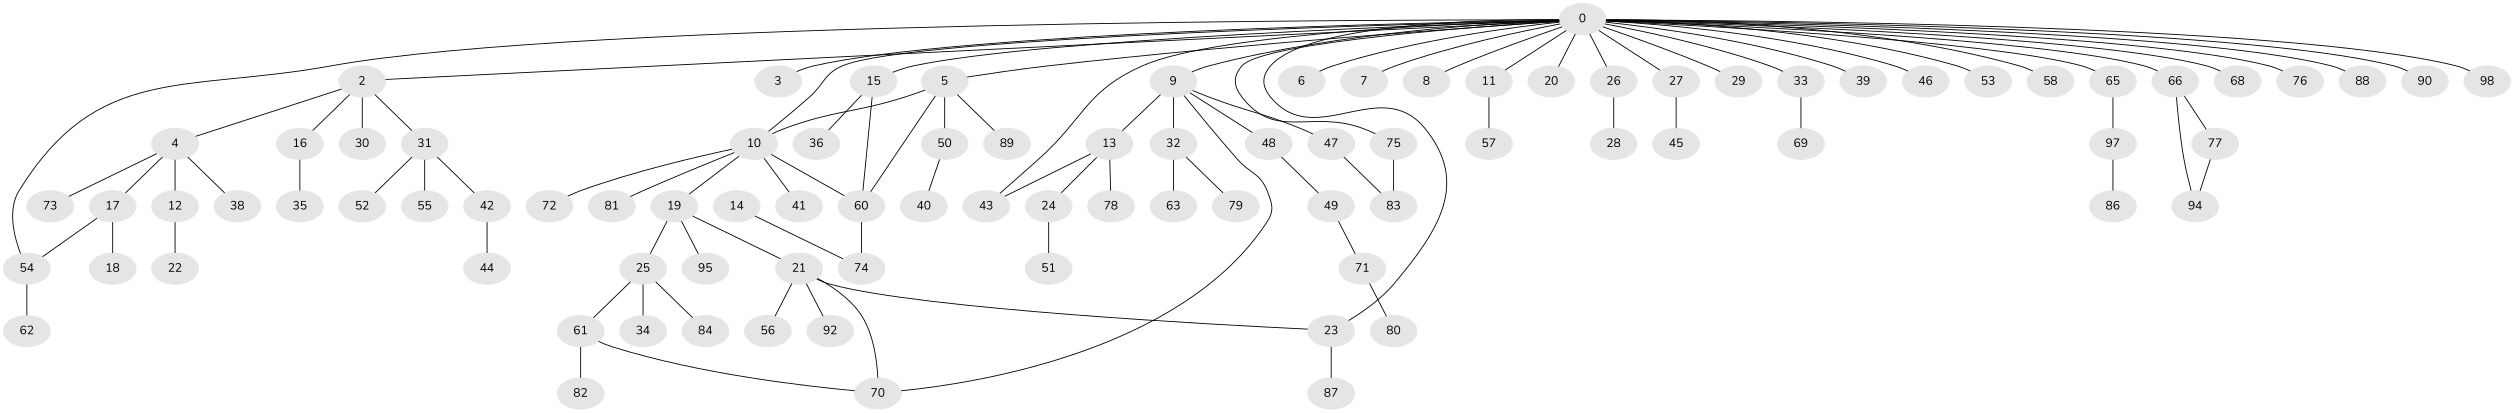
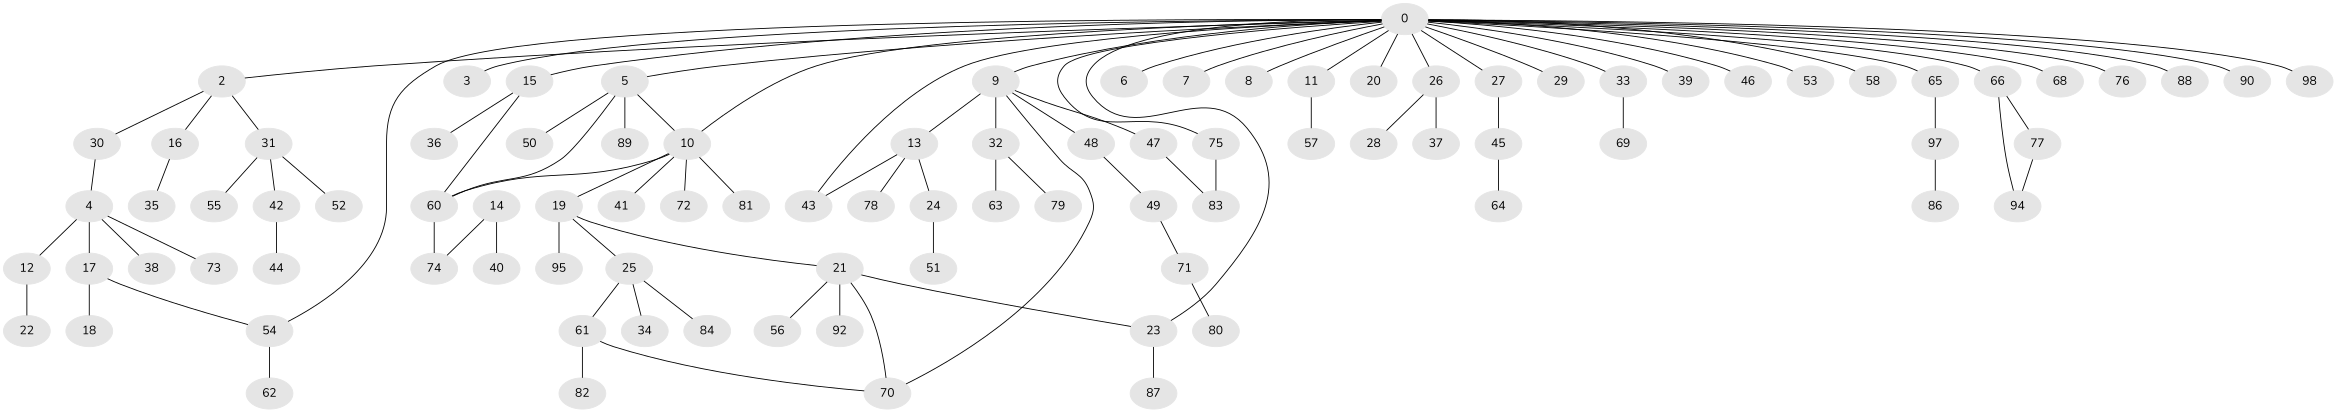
(269, 113) -> (93, 175)
none -> (1436, 144)
(934, 175) -> (497, 238)
none -> (1498, 206)
